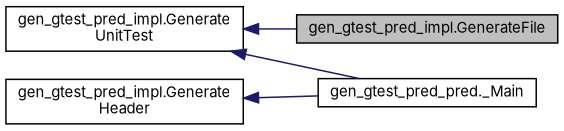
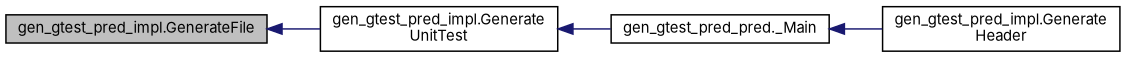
(278, 29) -> (301, 29)
(288, 97) -> (863, 29)
